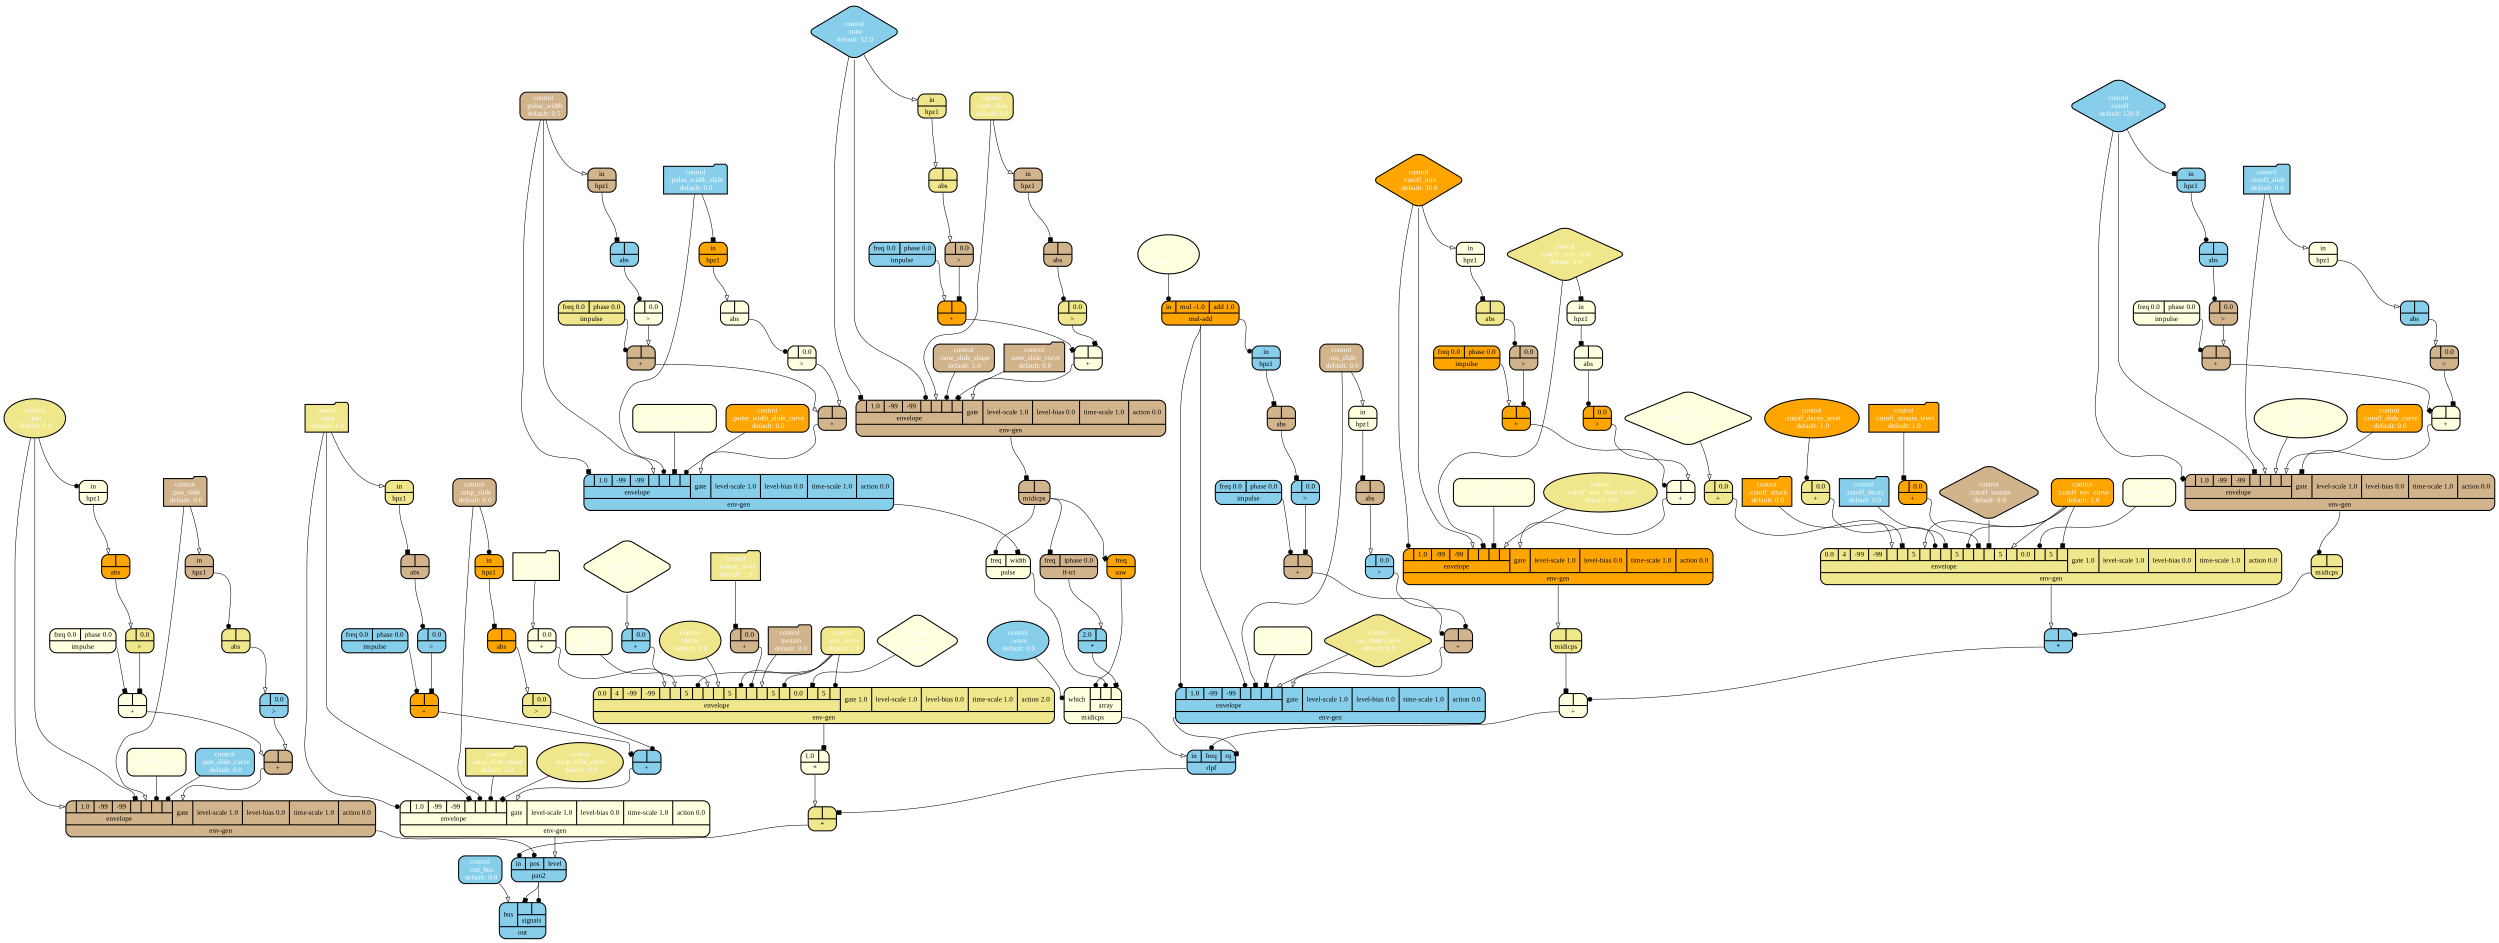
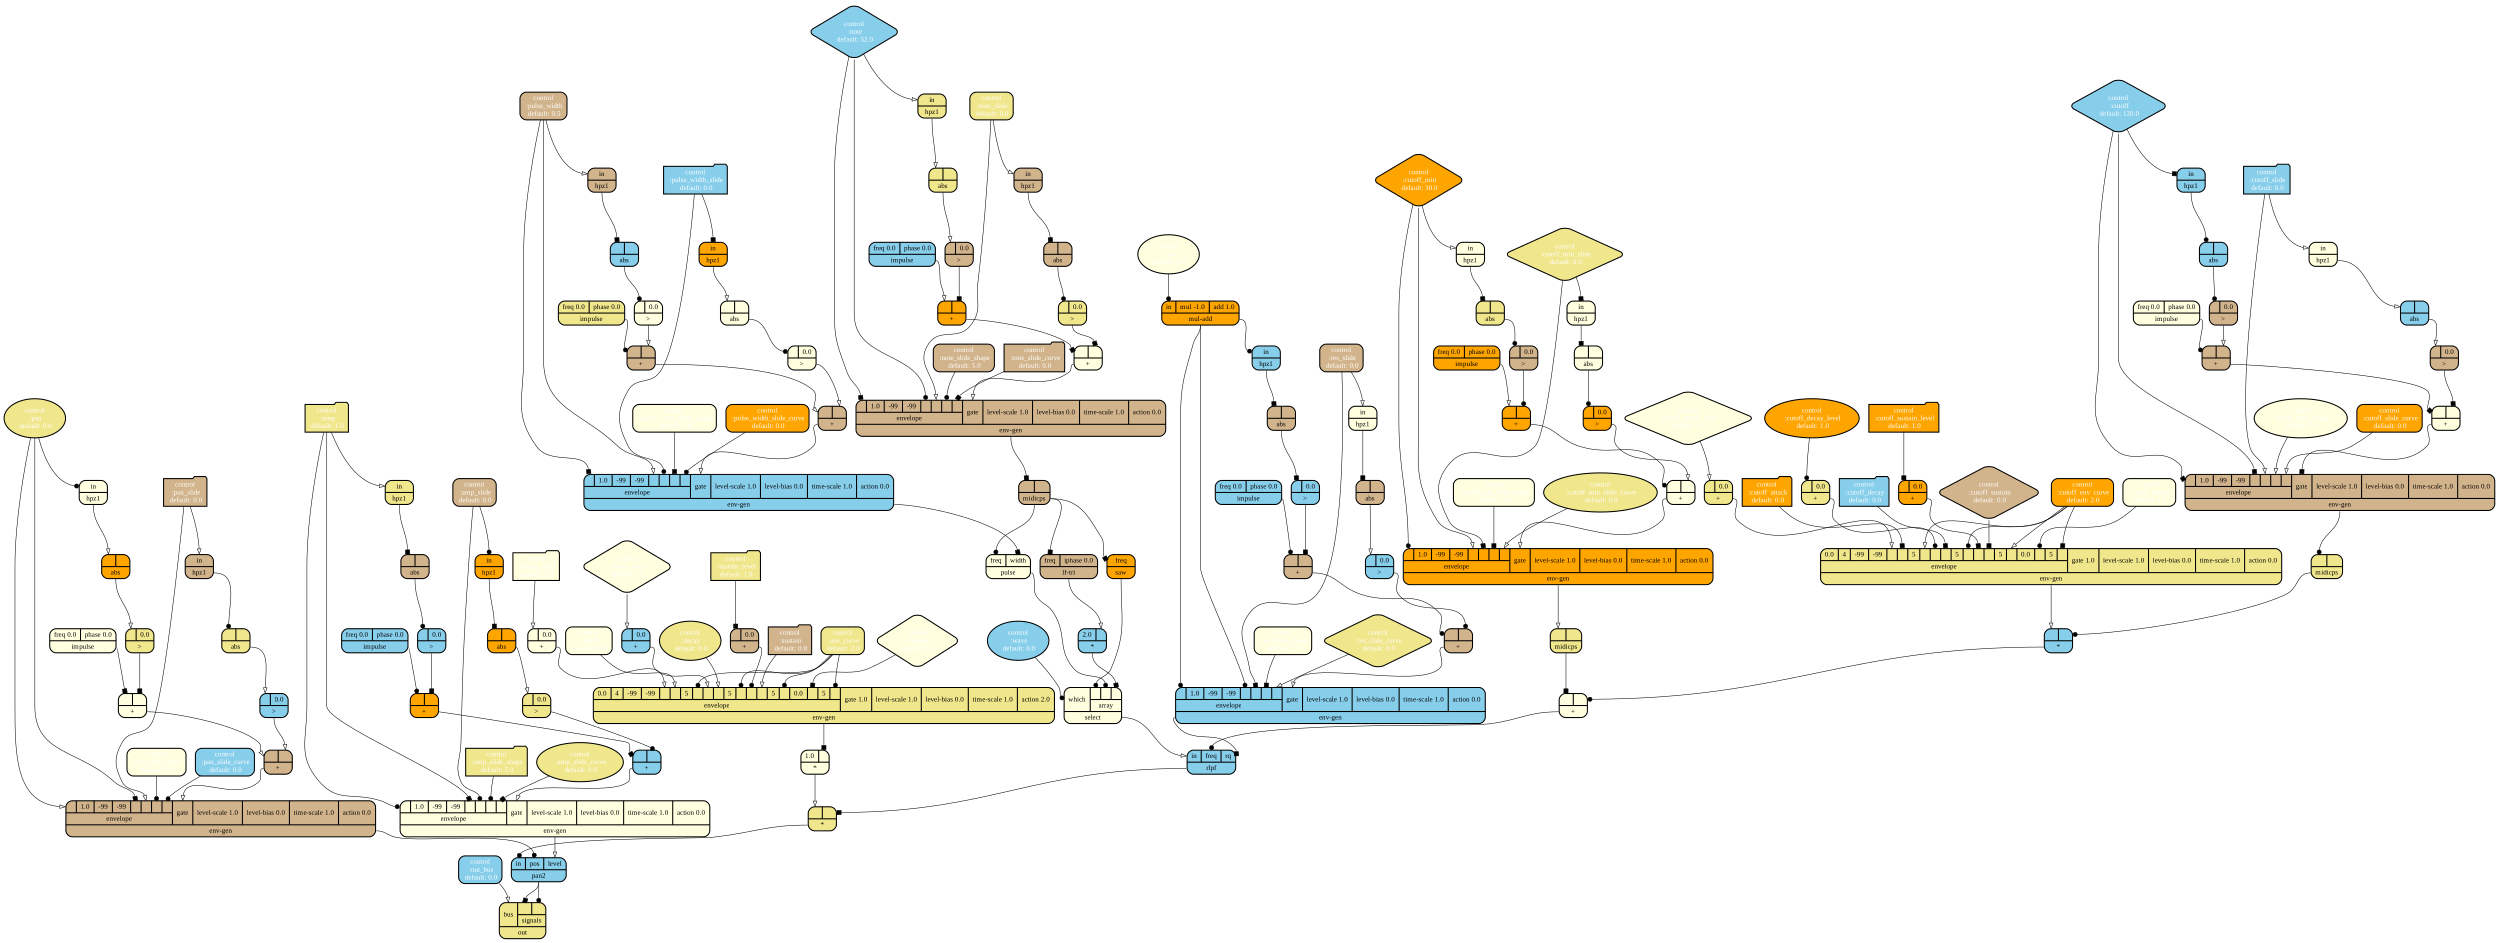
(1093, 717) -> (1093, 717)
(523, 921) -> (523, 921)
